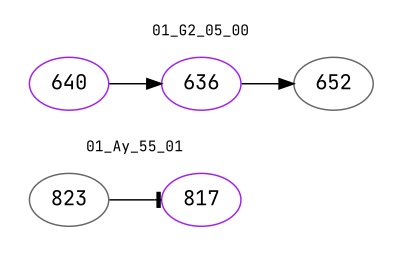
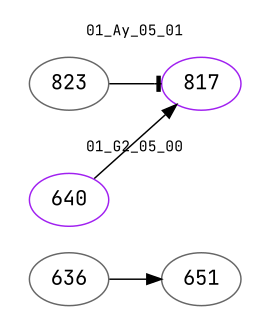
(128, 84) -> (130, 147)
(201, 84) -> (69, 279)
(334, 84) -> (201, 279)
(135, 148) -> (135, 32)
